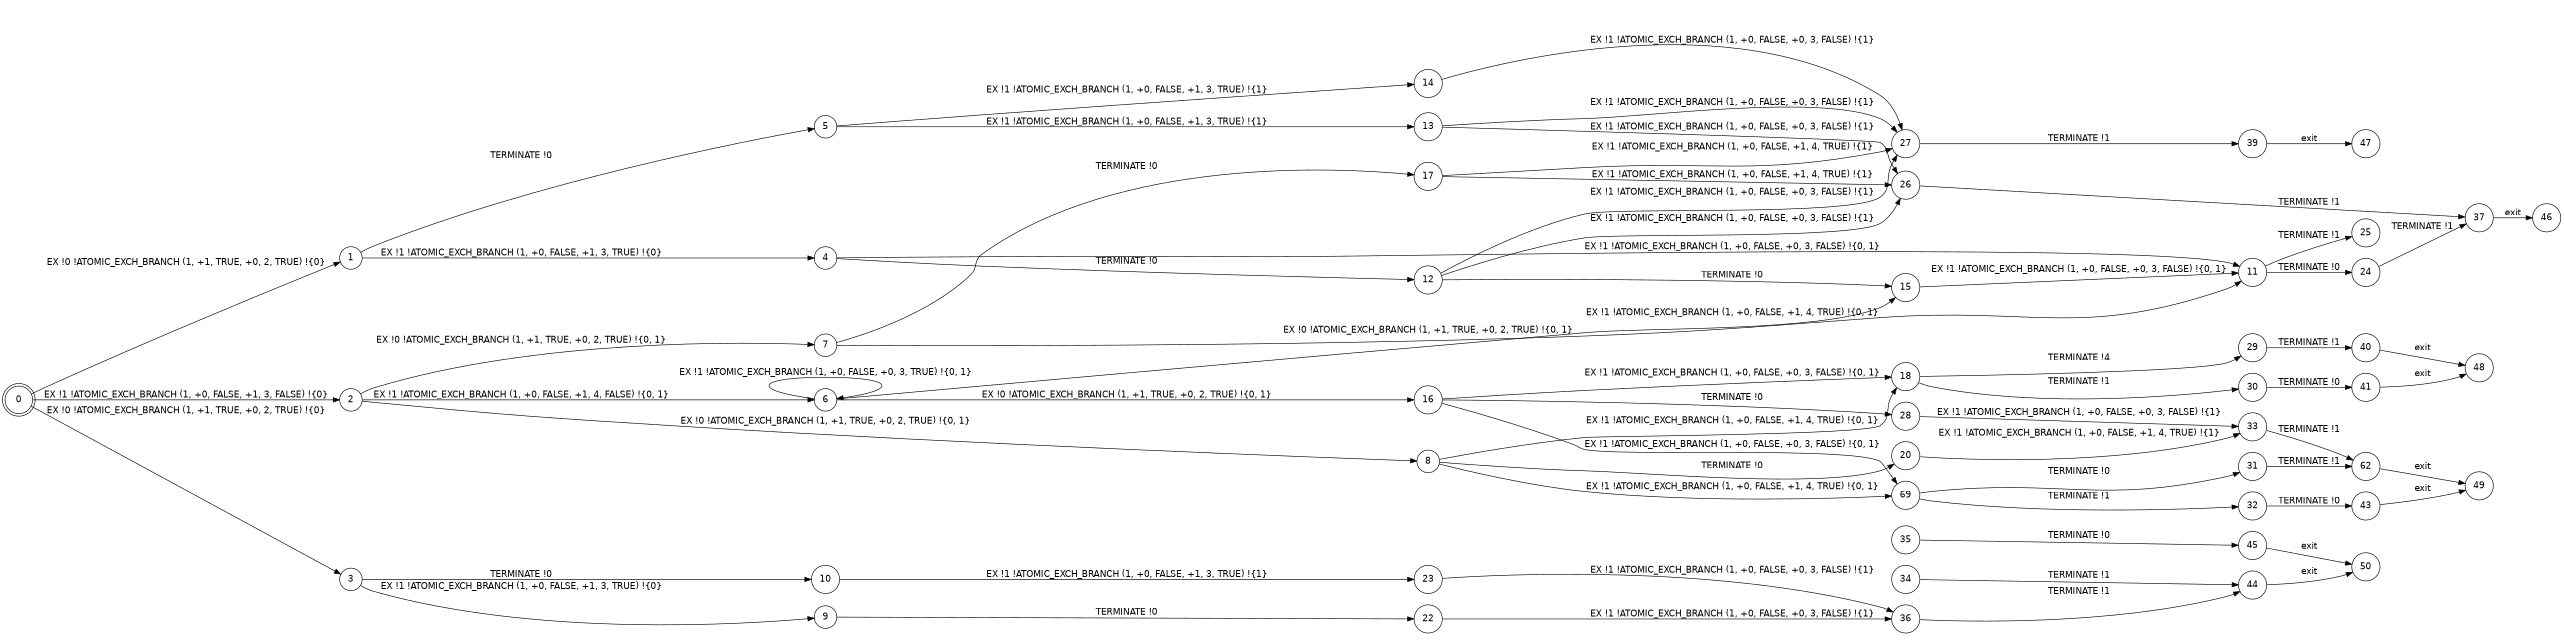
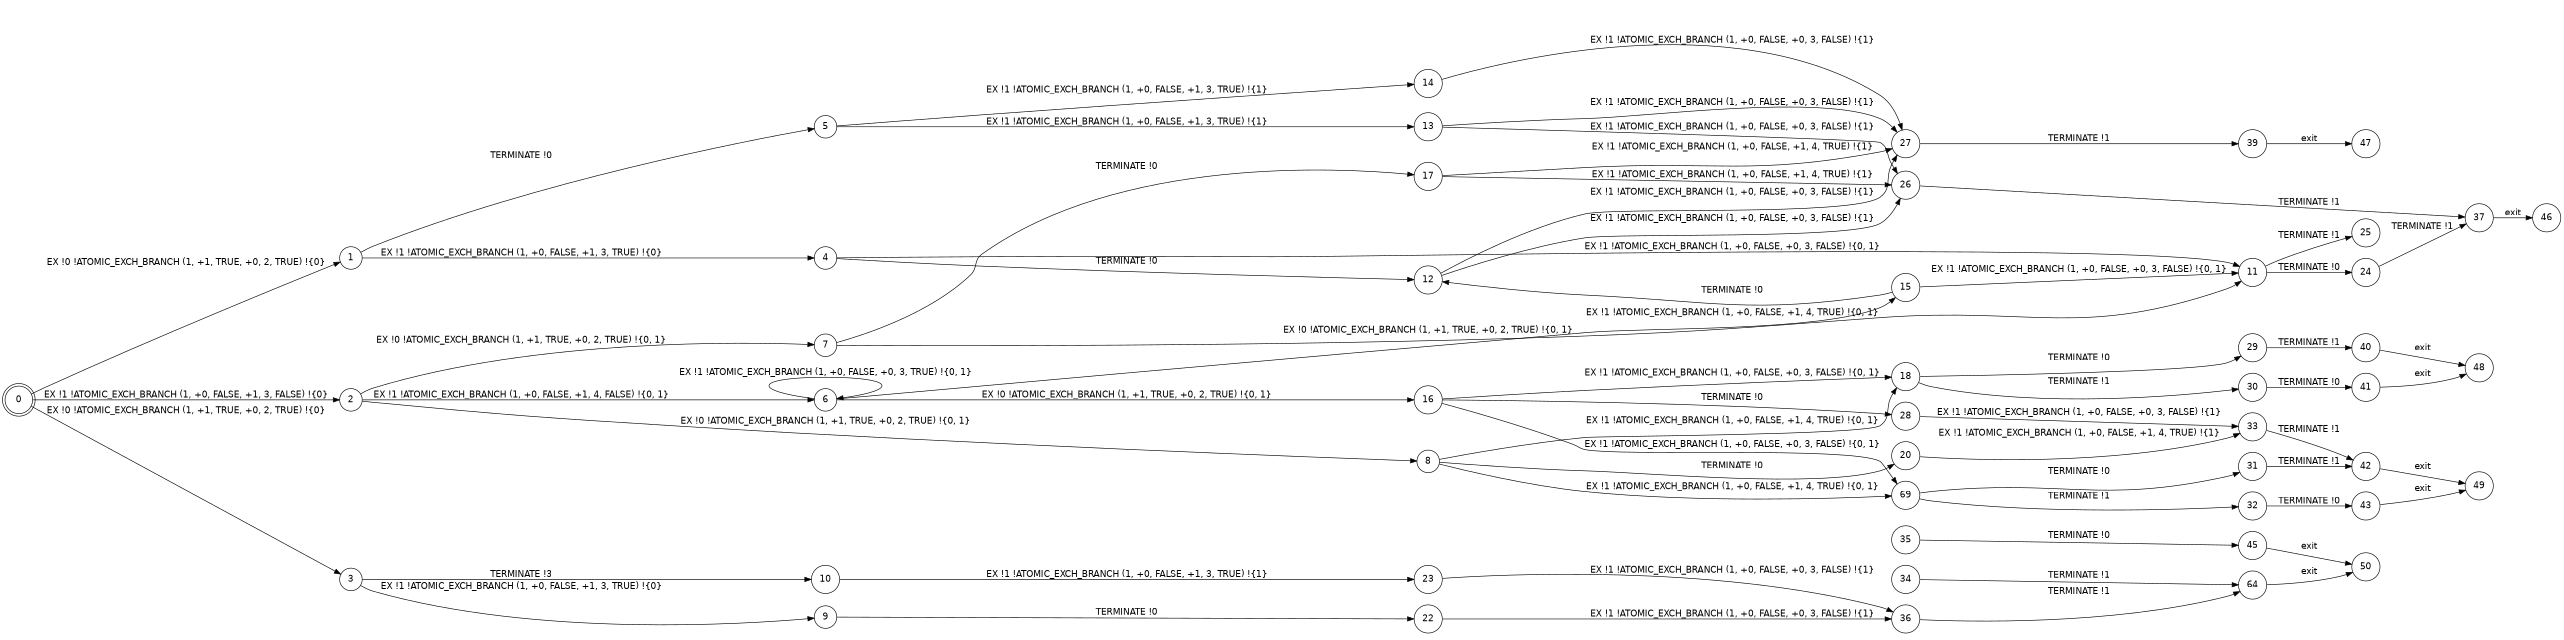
(1664, 280) -> (1671, 301)
(2079, 358) -> (2079, 358)
(2366, 466) -> (2366, 466)
(521, 575) -> (521, 575)
(2253, 585) -> (2253, 585)
